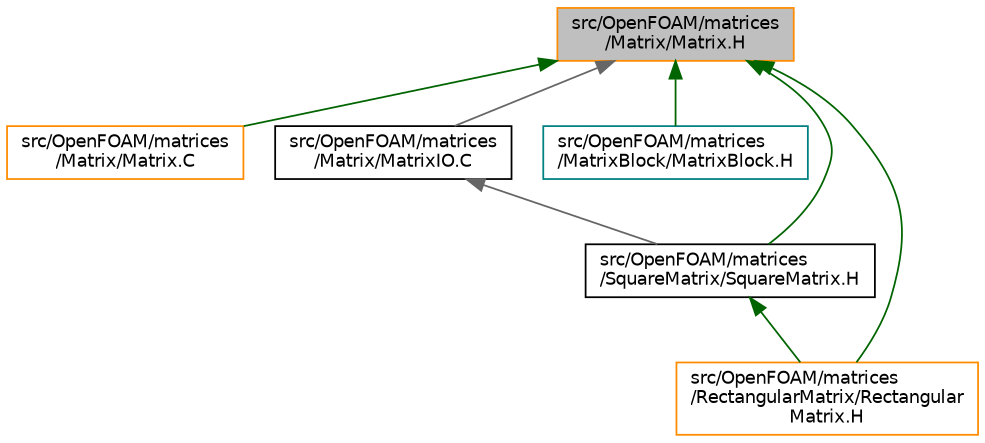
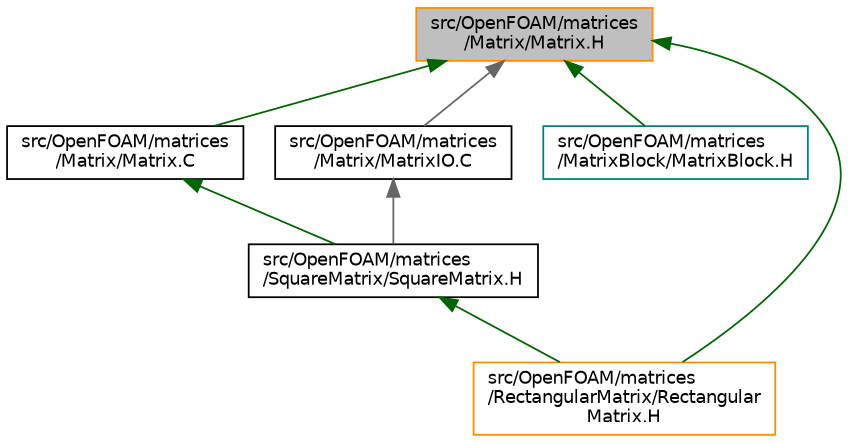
(125, 153) -> (125, 153)
(832, 153) -> (268, 215)
